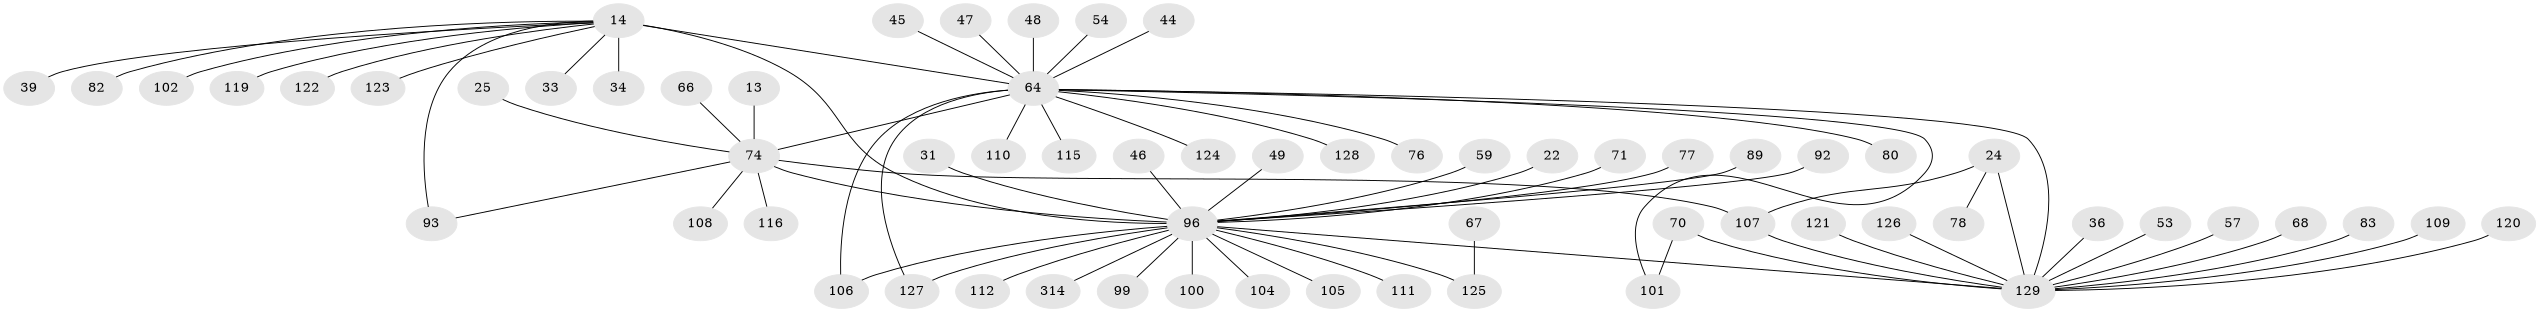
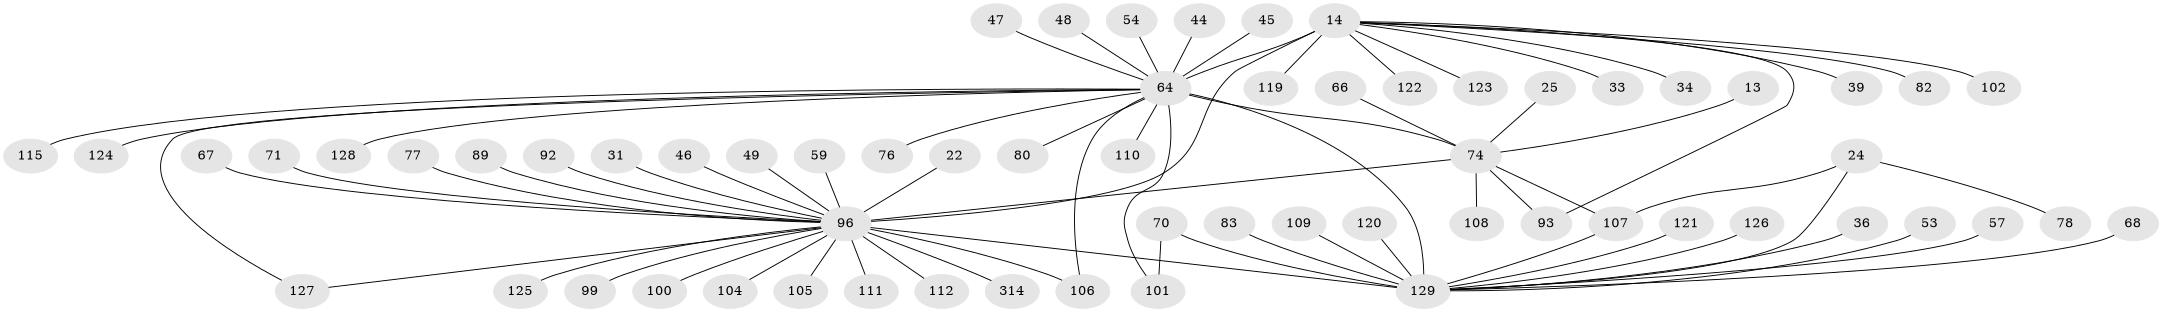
(771, 224) -> none
(1474, 258) -> (462, 202)
